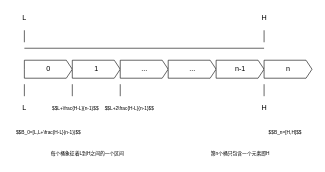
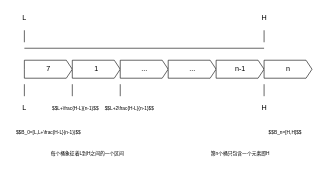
(49, 69) -> (49, 69)
